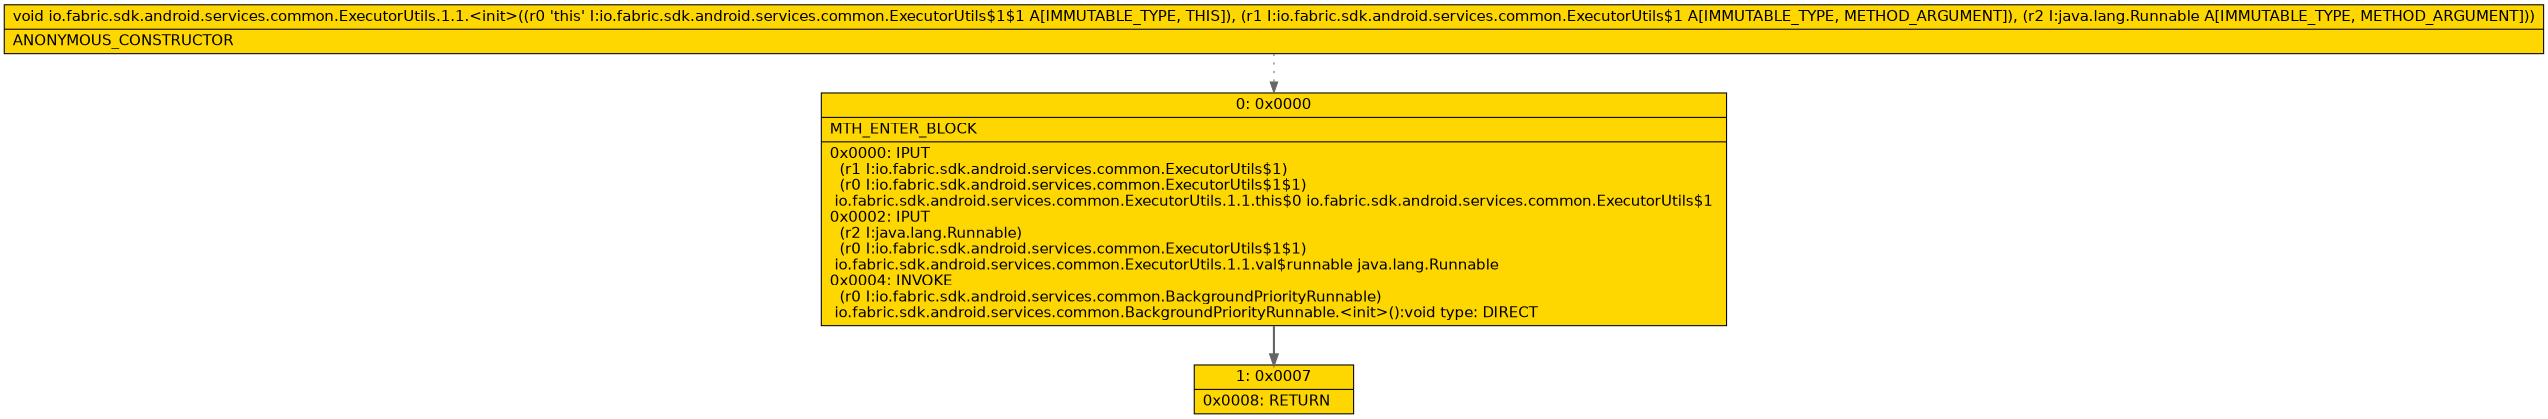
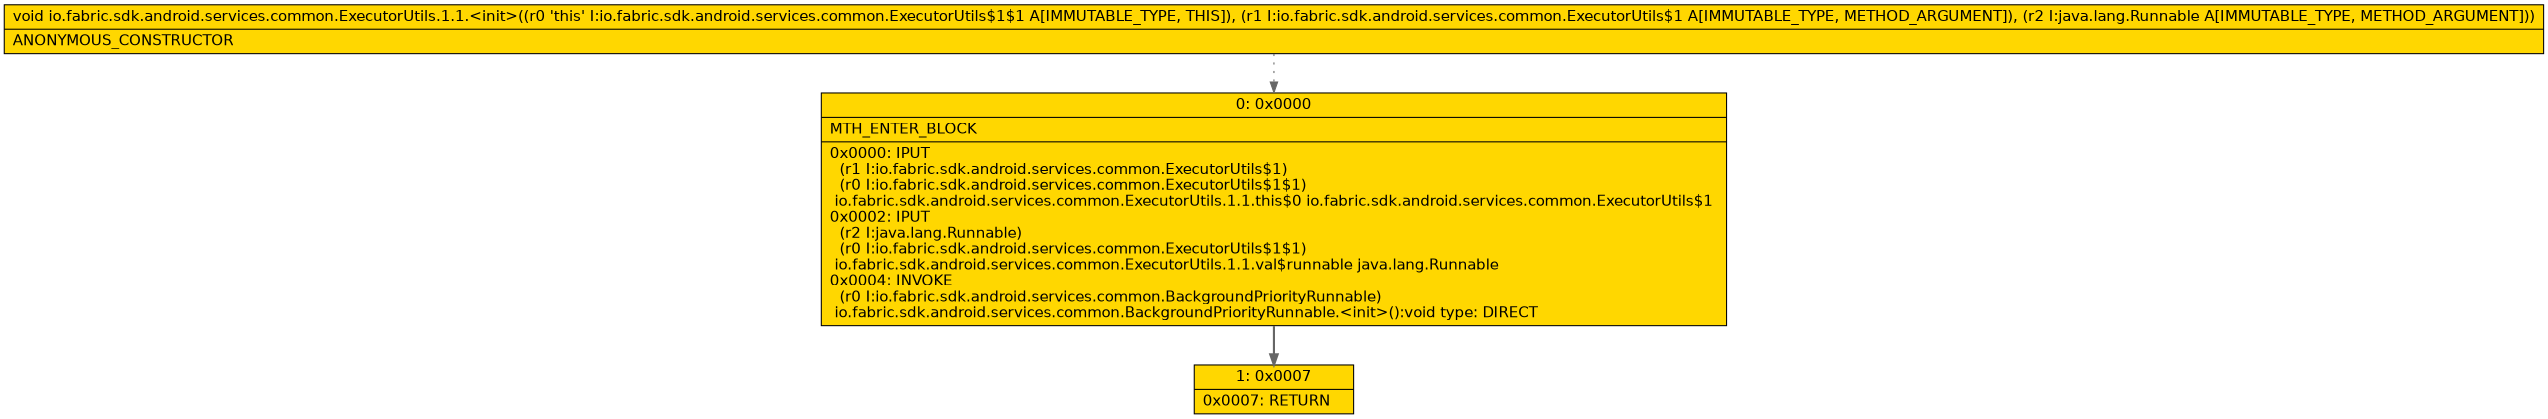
(1274, 401) -> (1274, 401)
